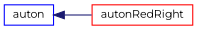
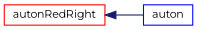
(78, 15) -> (130, 15)
